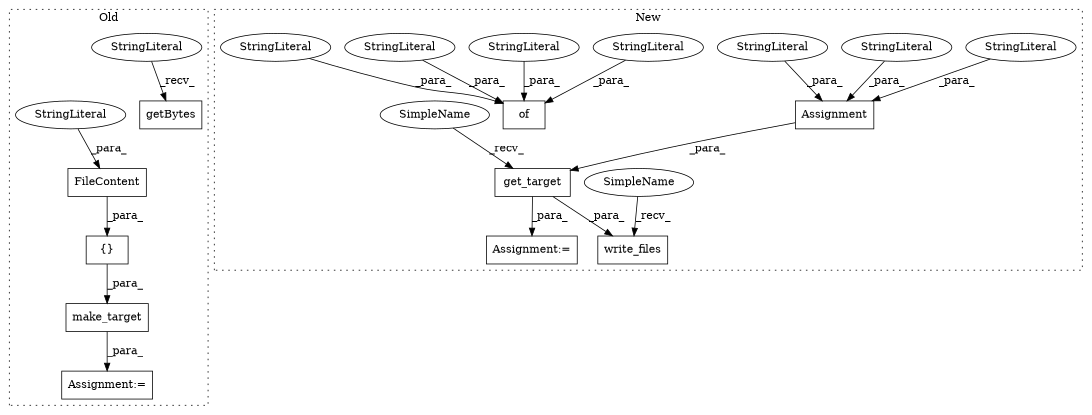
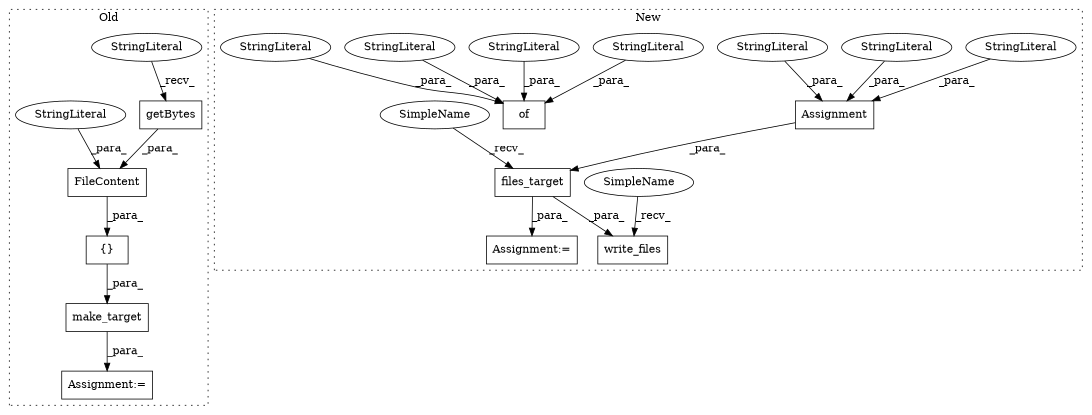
none -> (142, 146)
(533, 182) -> (533, 182)
